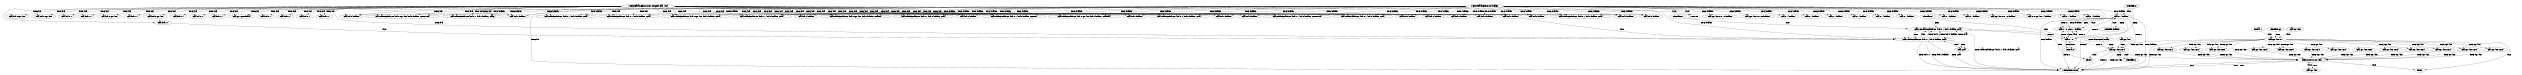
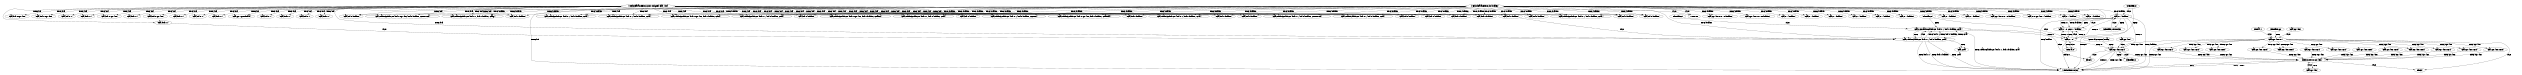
(2112, 29) -> (2112, 29)
(1952, 44) -> none
(2246, 55) -> none
